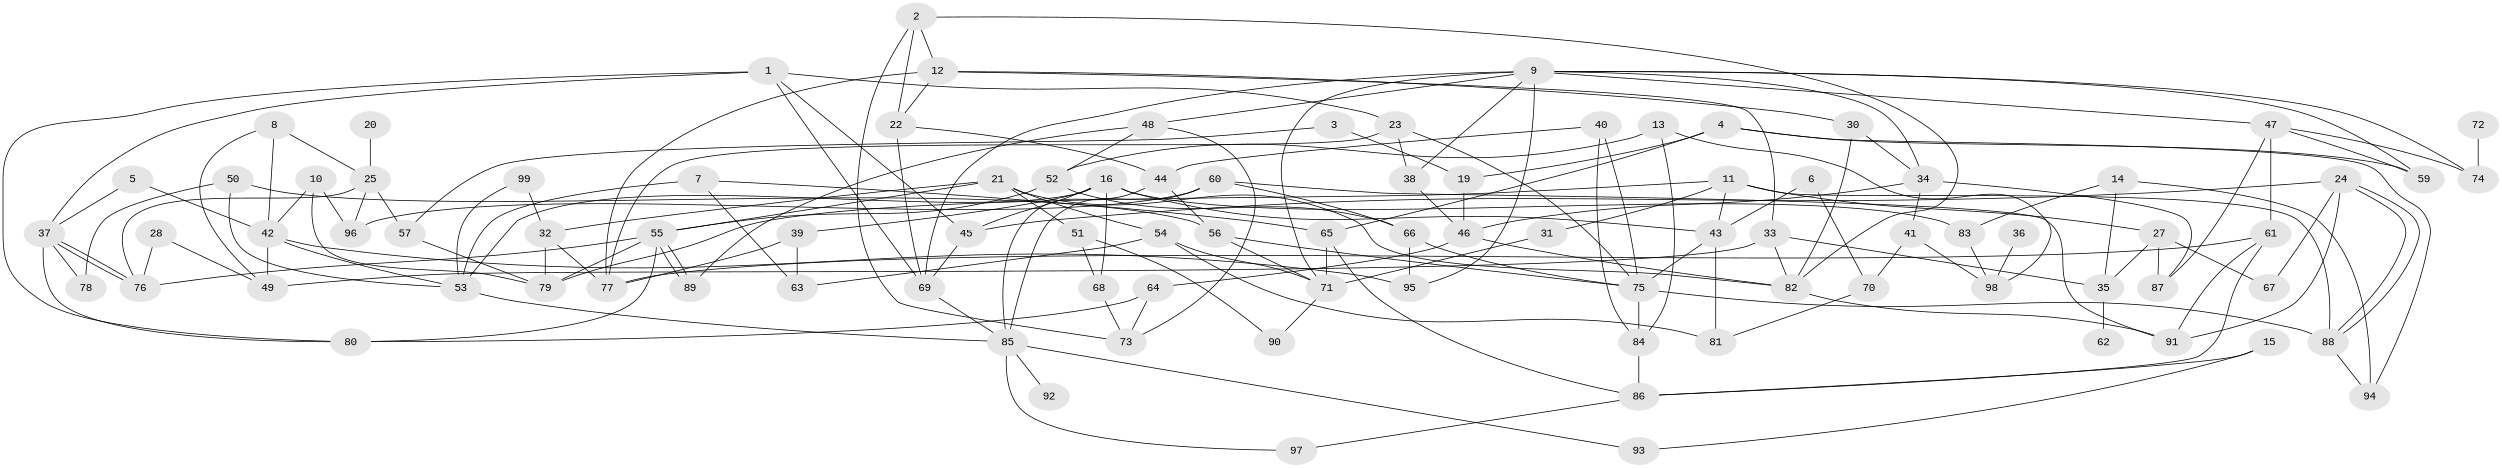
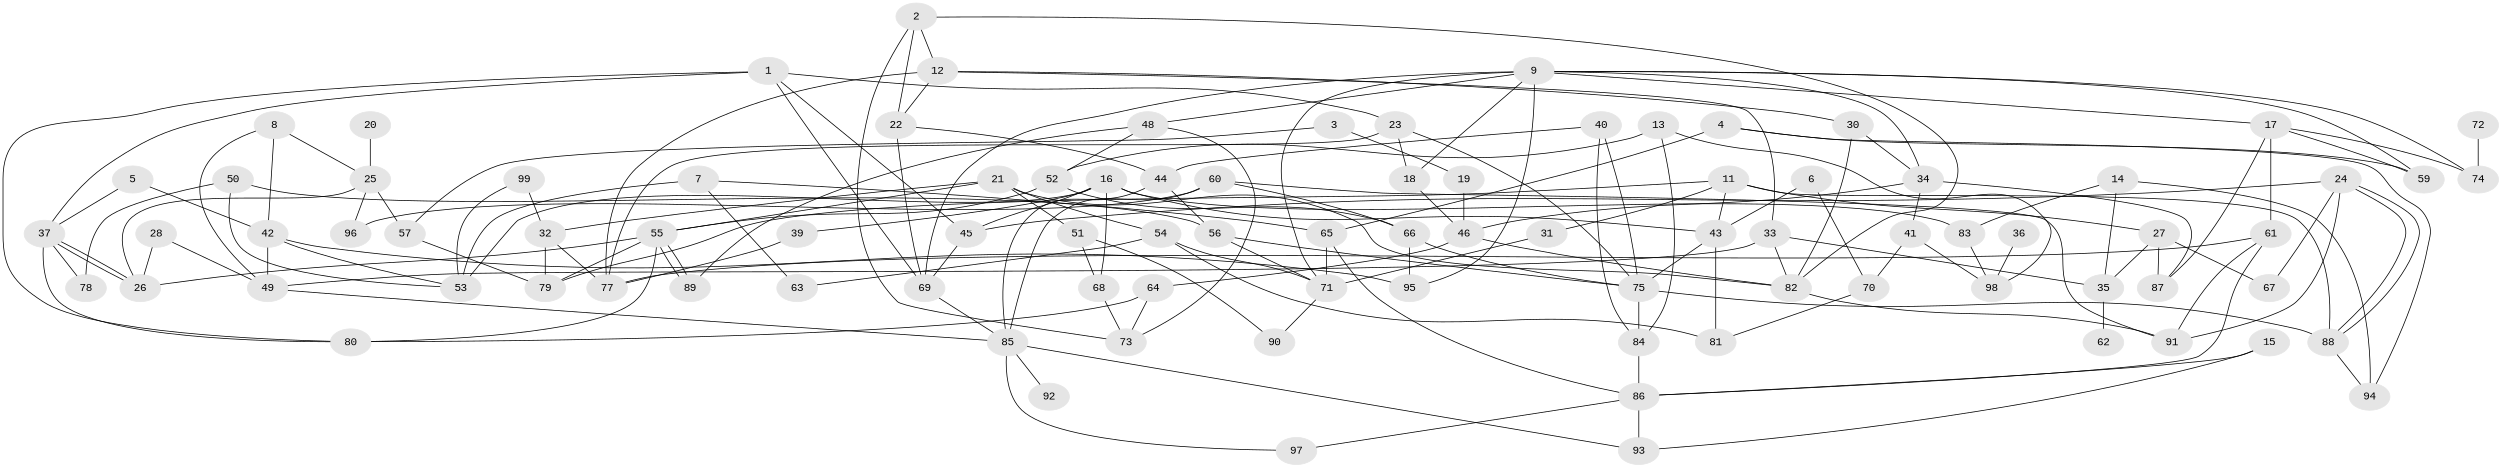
(2271, 125) -> (2271, 125)
(1589, 160) -> none
(316, 179) -> none
(1410, 179) -> (1410, 179)
(797, 258) -> none
(140, 288) -> (140, 288)
(732, 326) -> (637, 316)
none -> (1639, 424)
